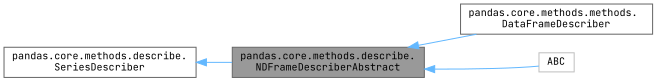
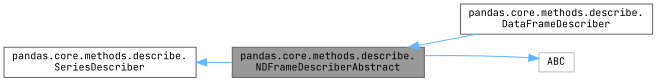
(557, 19) -> (557, 19)
(487, 69) -> (477, 56)
